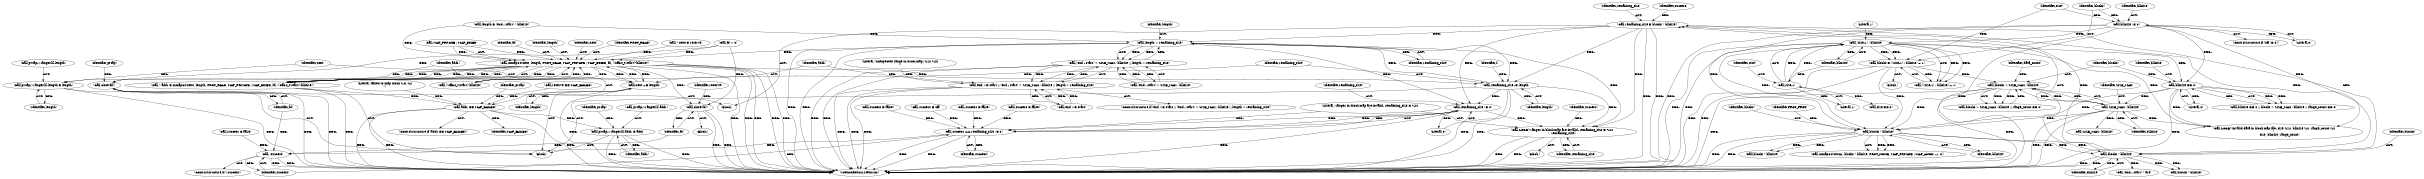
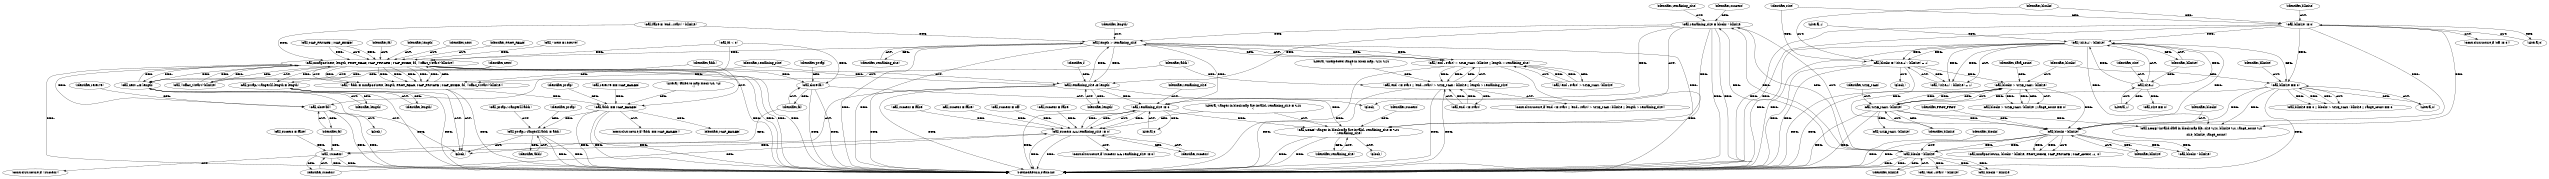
(501, 25) -> (671, 25)
(43, 63) -> none
none -> (1114, 154)
(2134, 173) -> (1938, 173)
